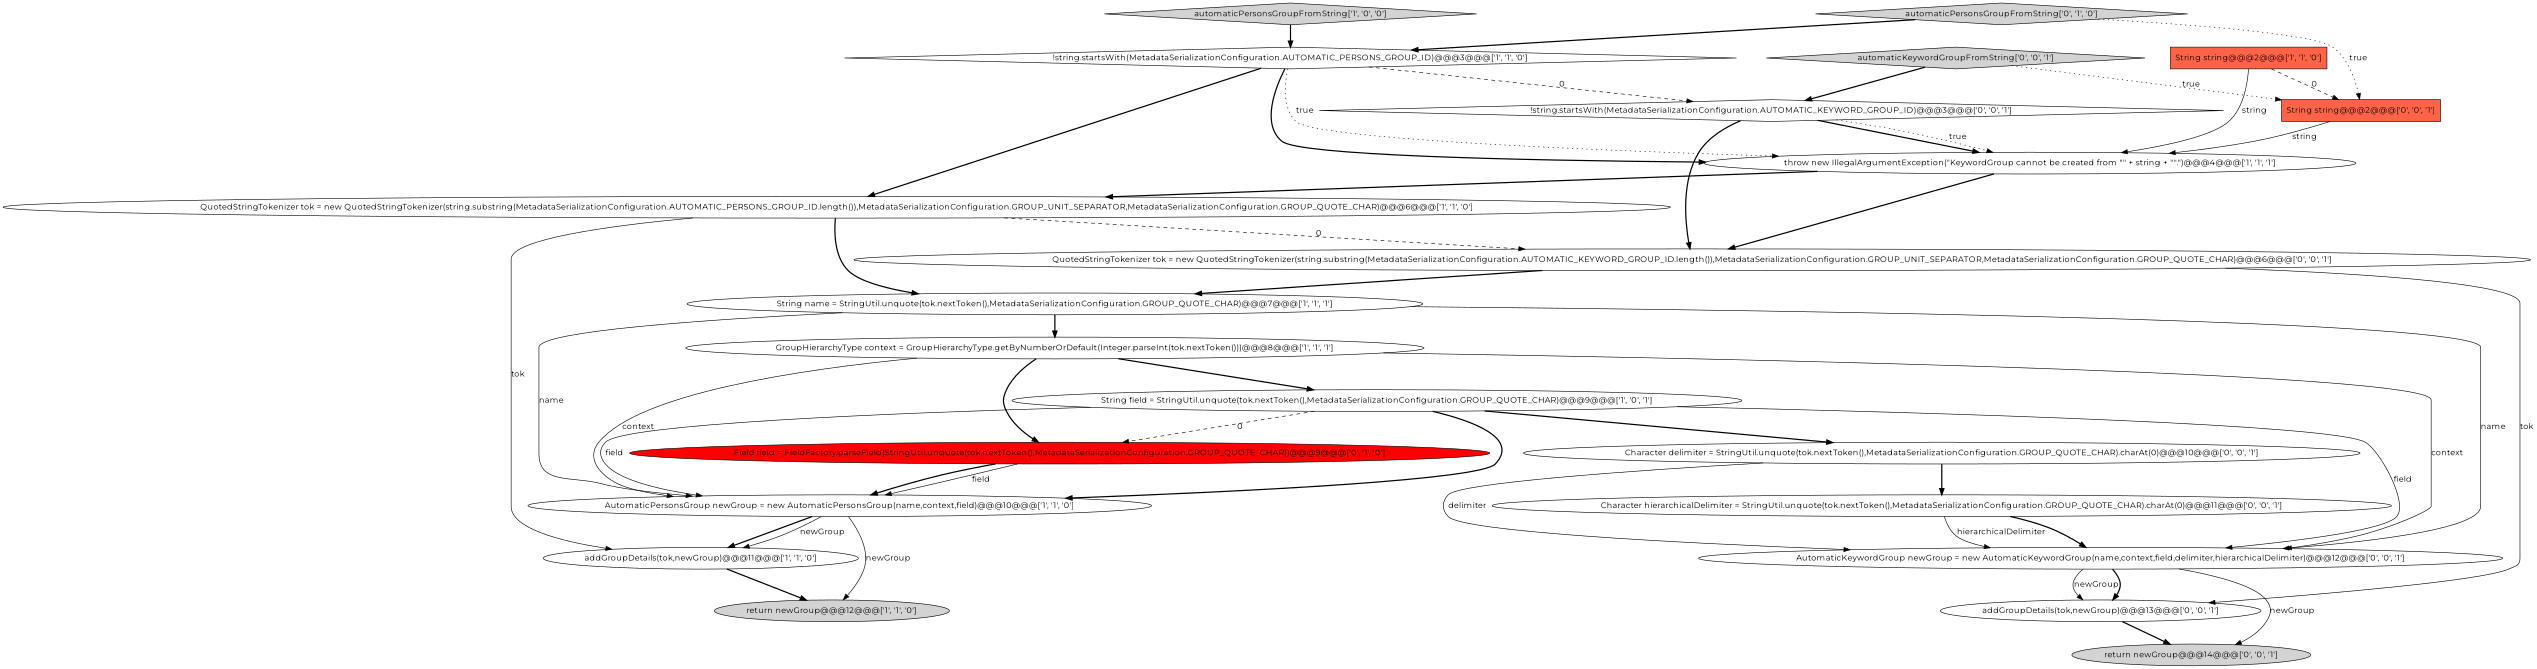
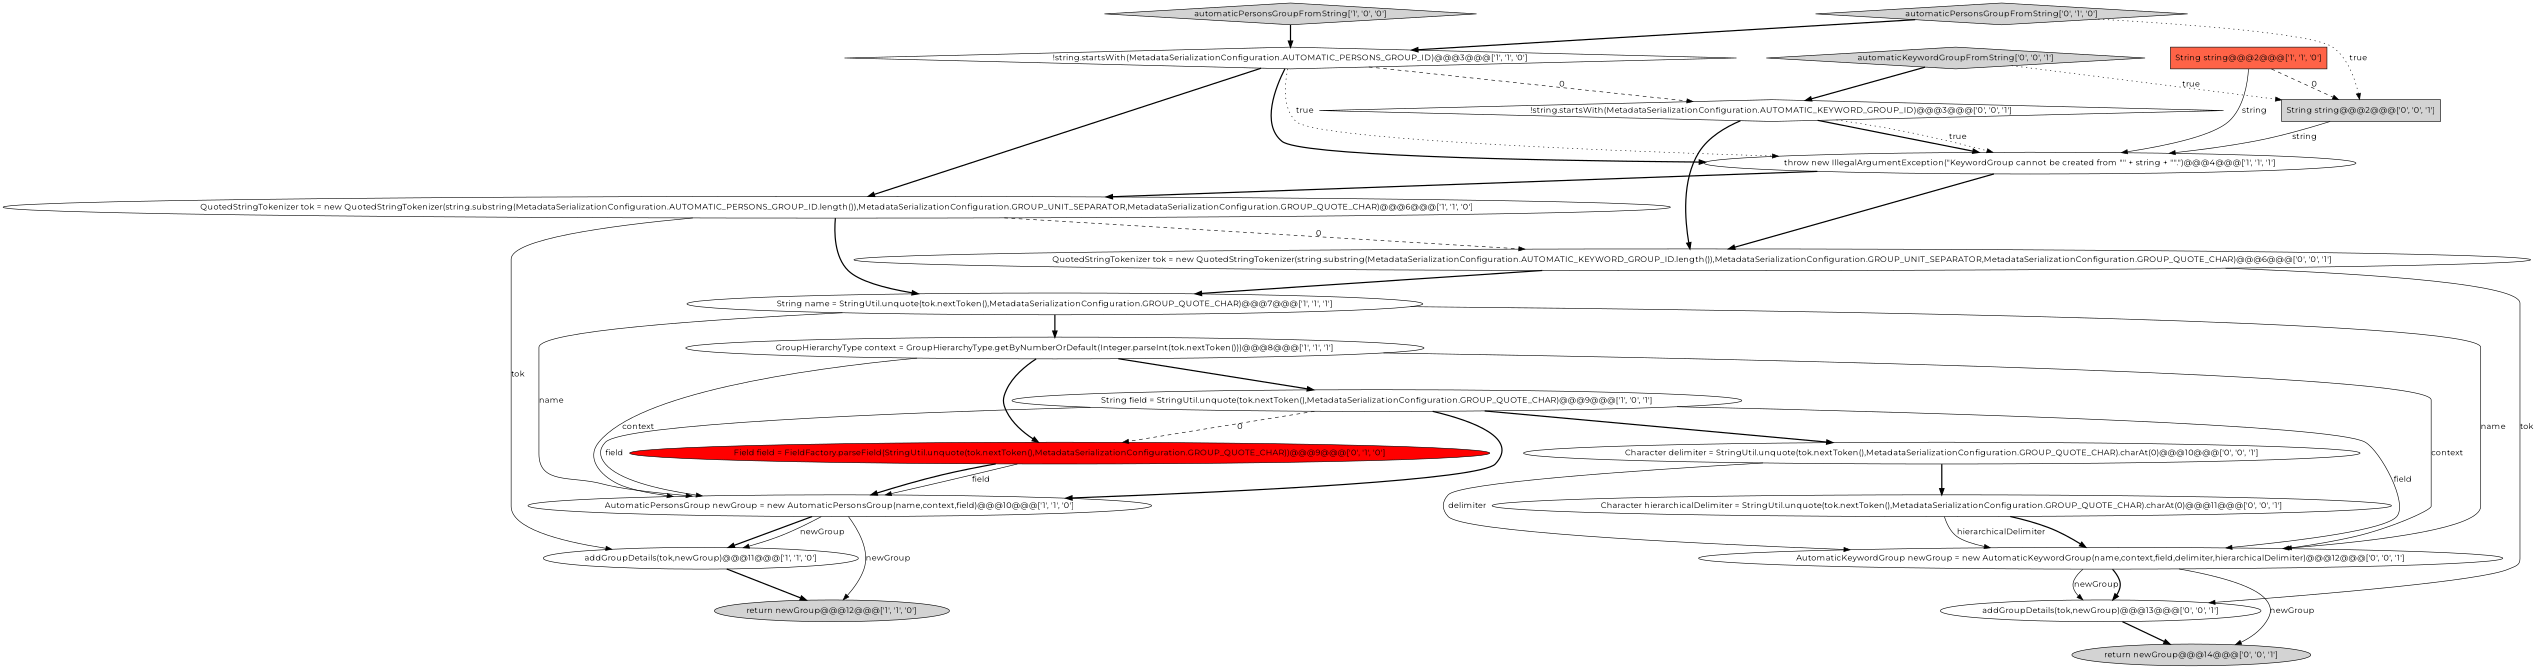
(2361, 111) -> (2361, 111)
